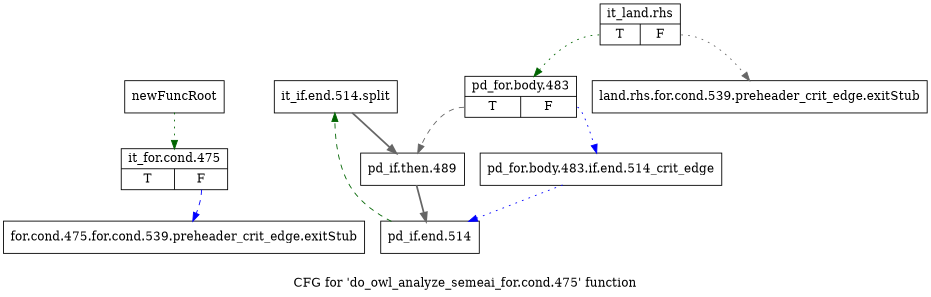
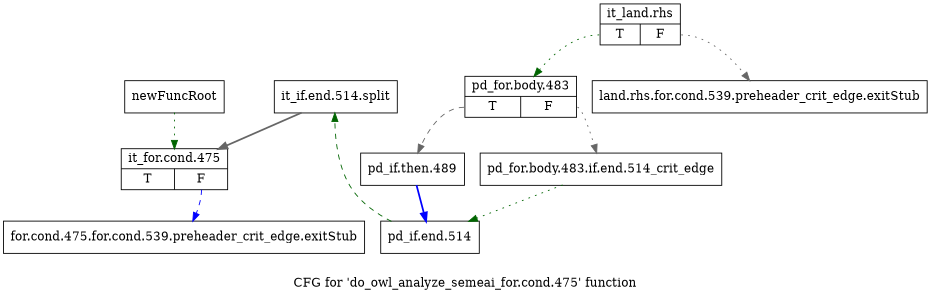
(587, 125) -> (587, 125)
(371, 130) -> (264, 129)
(420, 199) -> (420, 199)
(520, 202) -> (520, 202)
